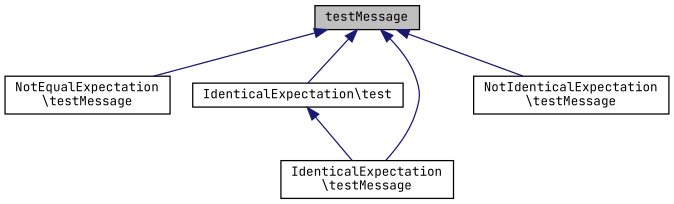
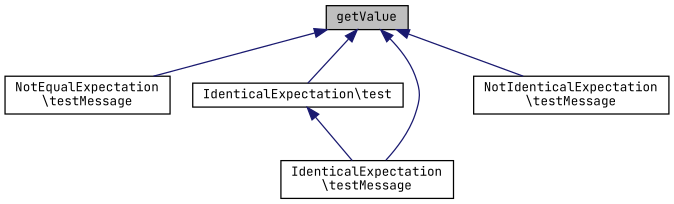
(367, 18) -> (367, 18)
